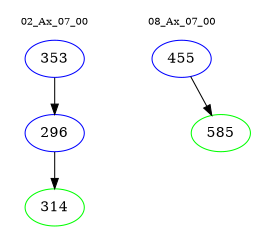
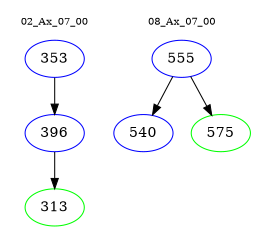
(182, 59) -> (182, 59)
(55, 133) -> (55, 133)
none -> (143, 133)
(221, 133) -> (221, 133)
(55, 207) -> (55, 207)
